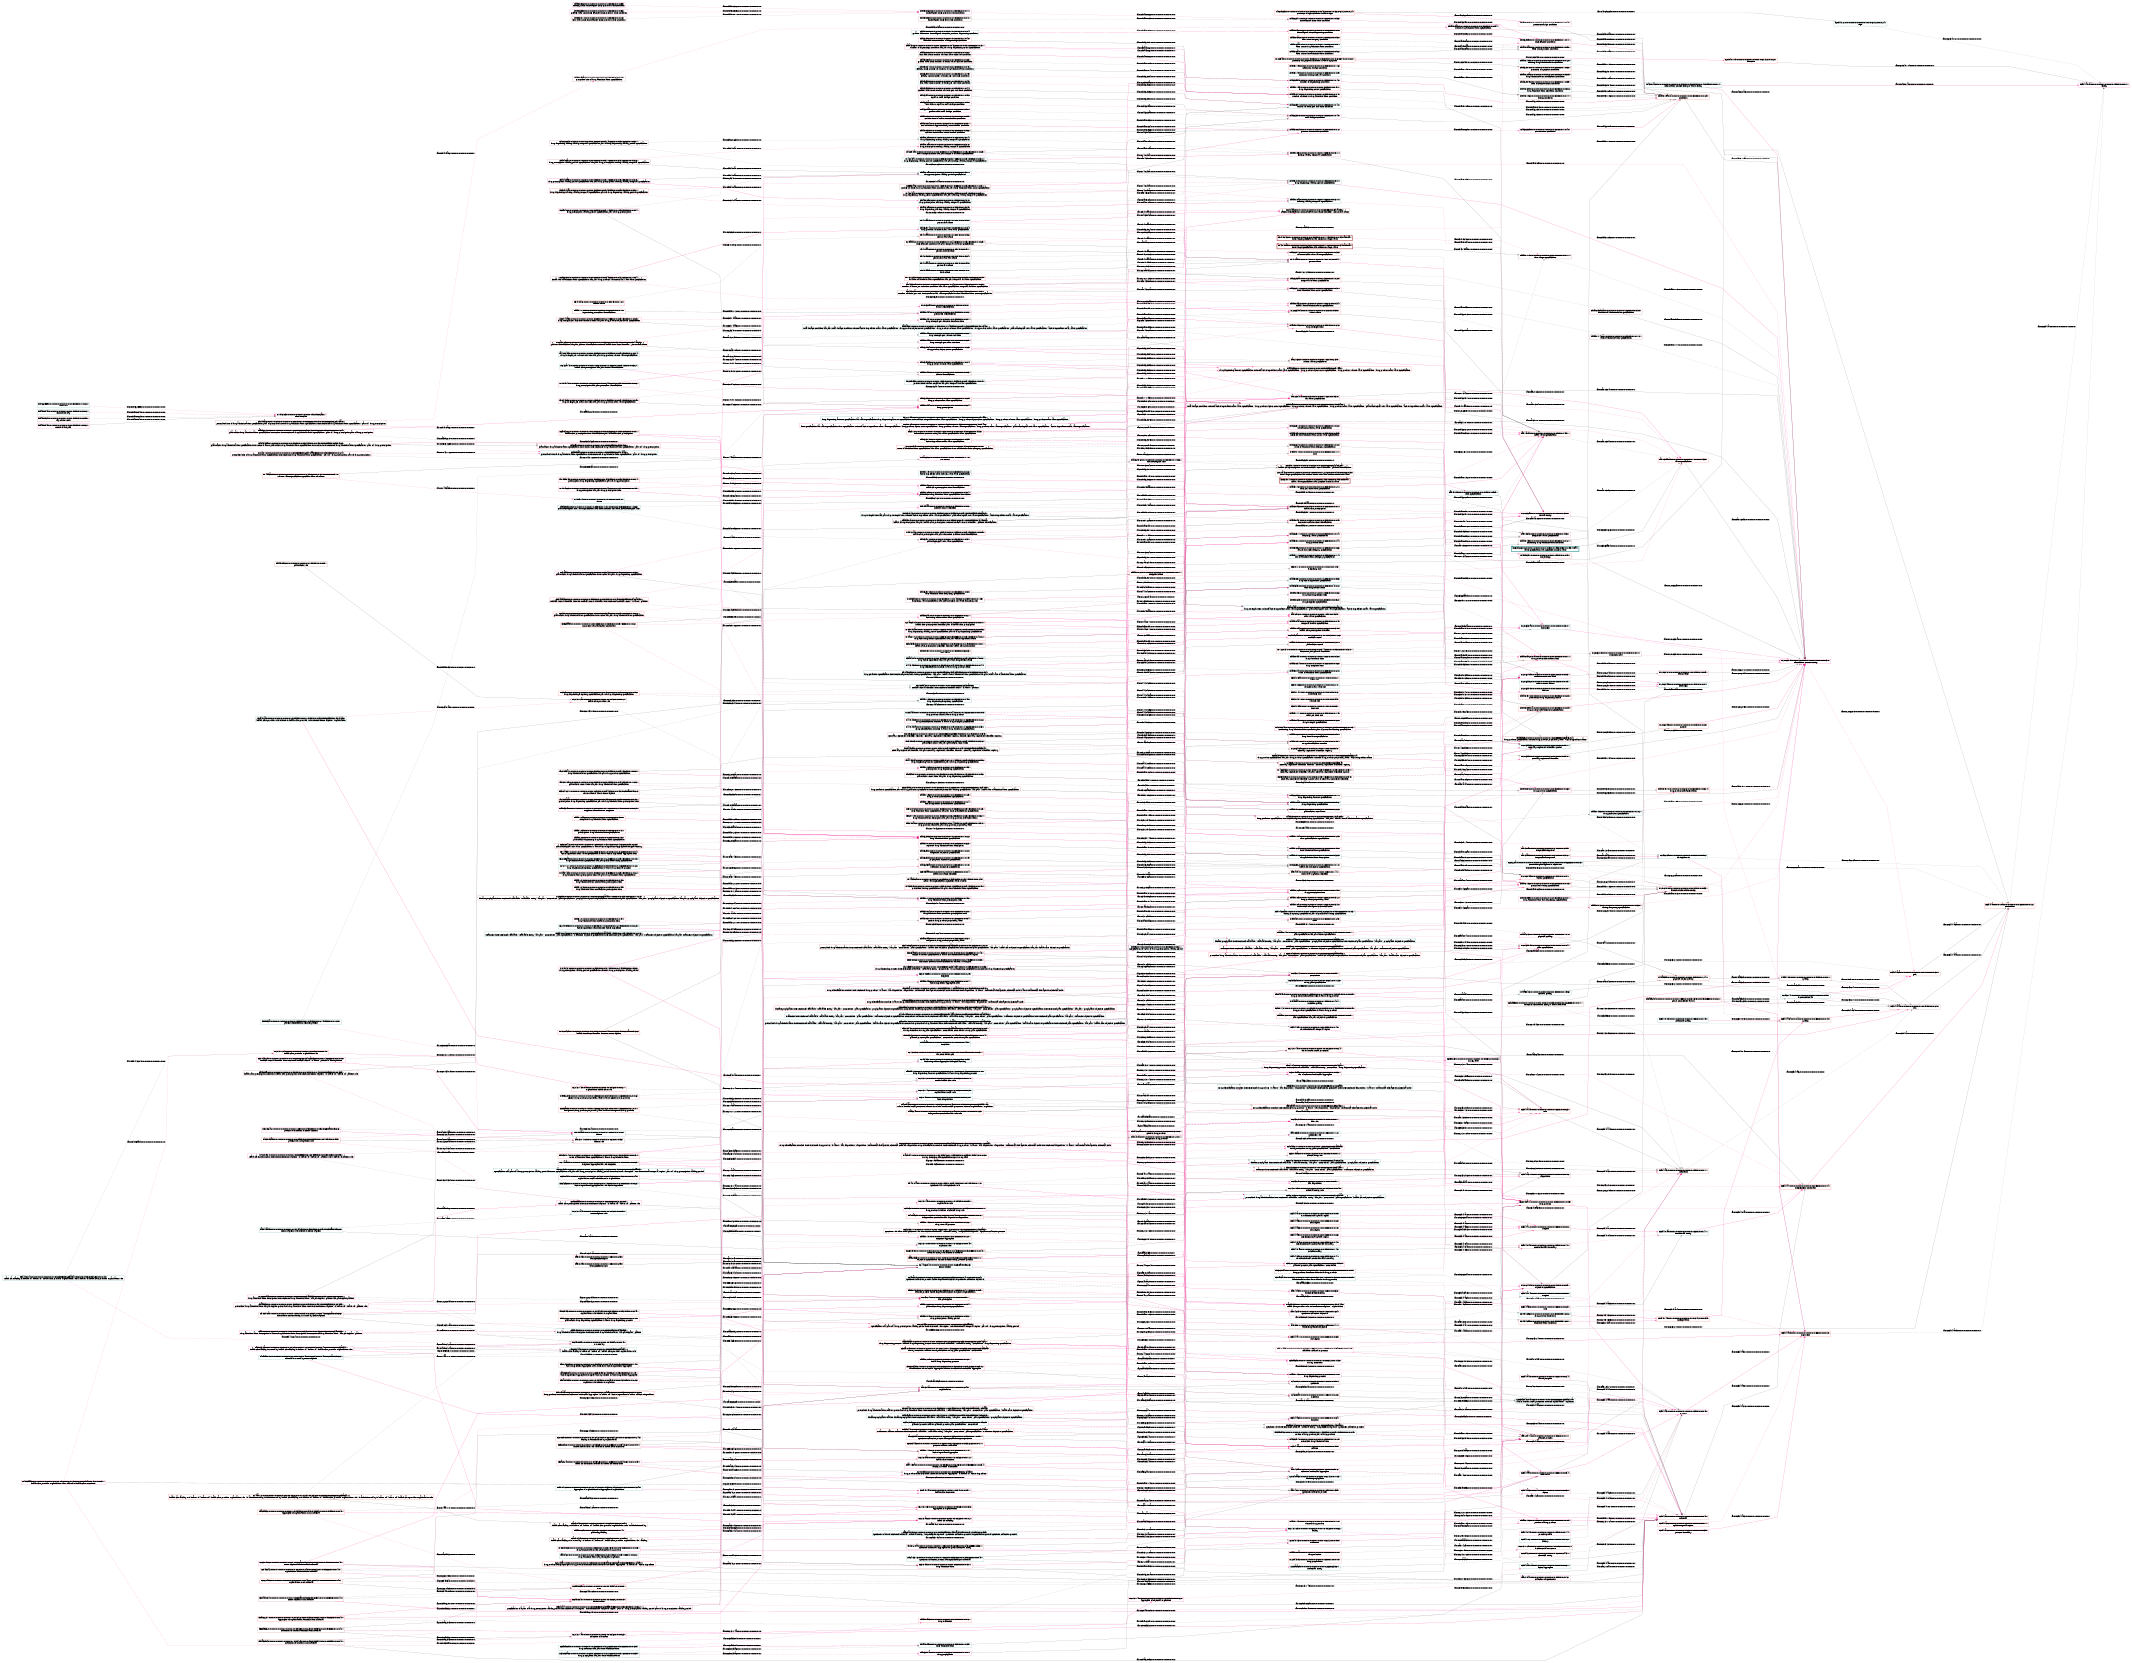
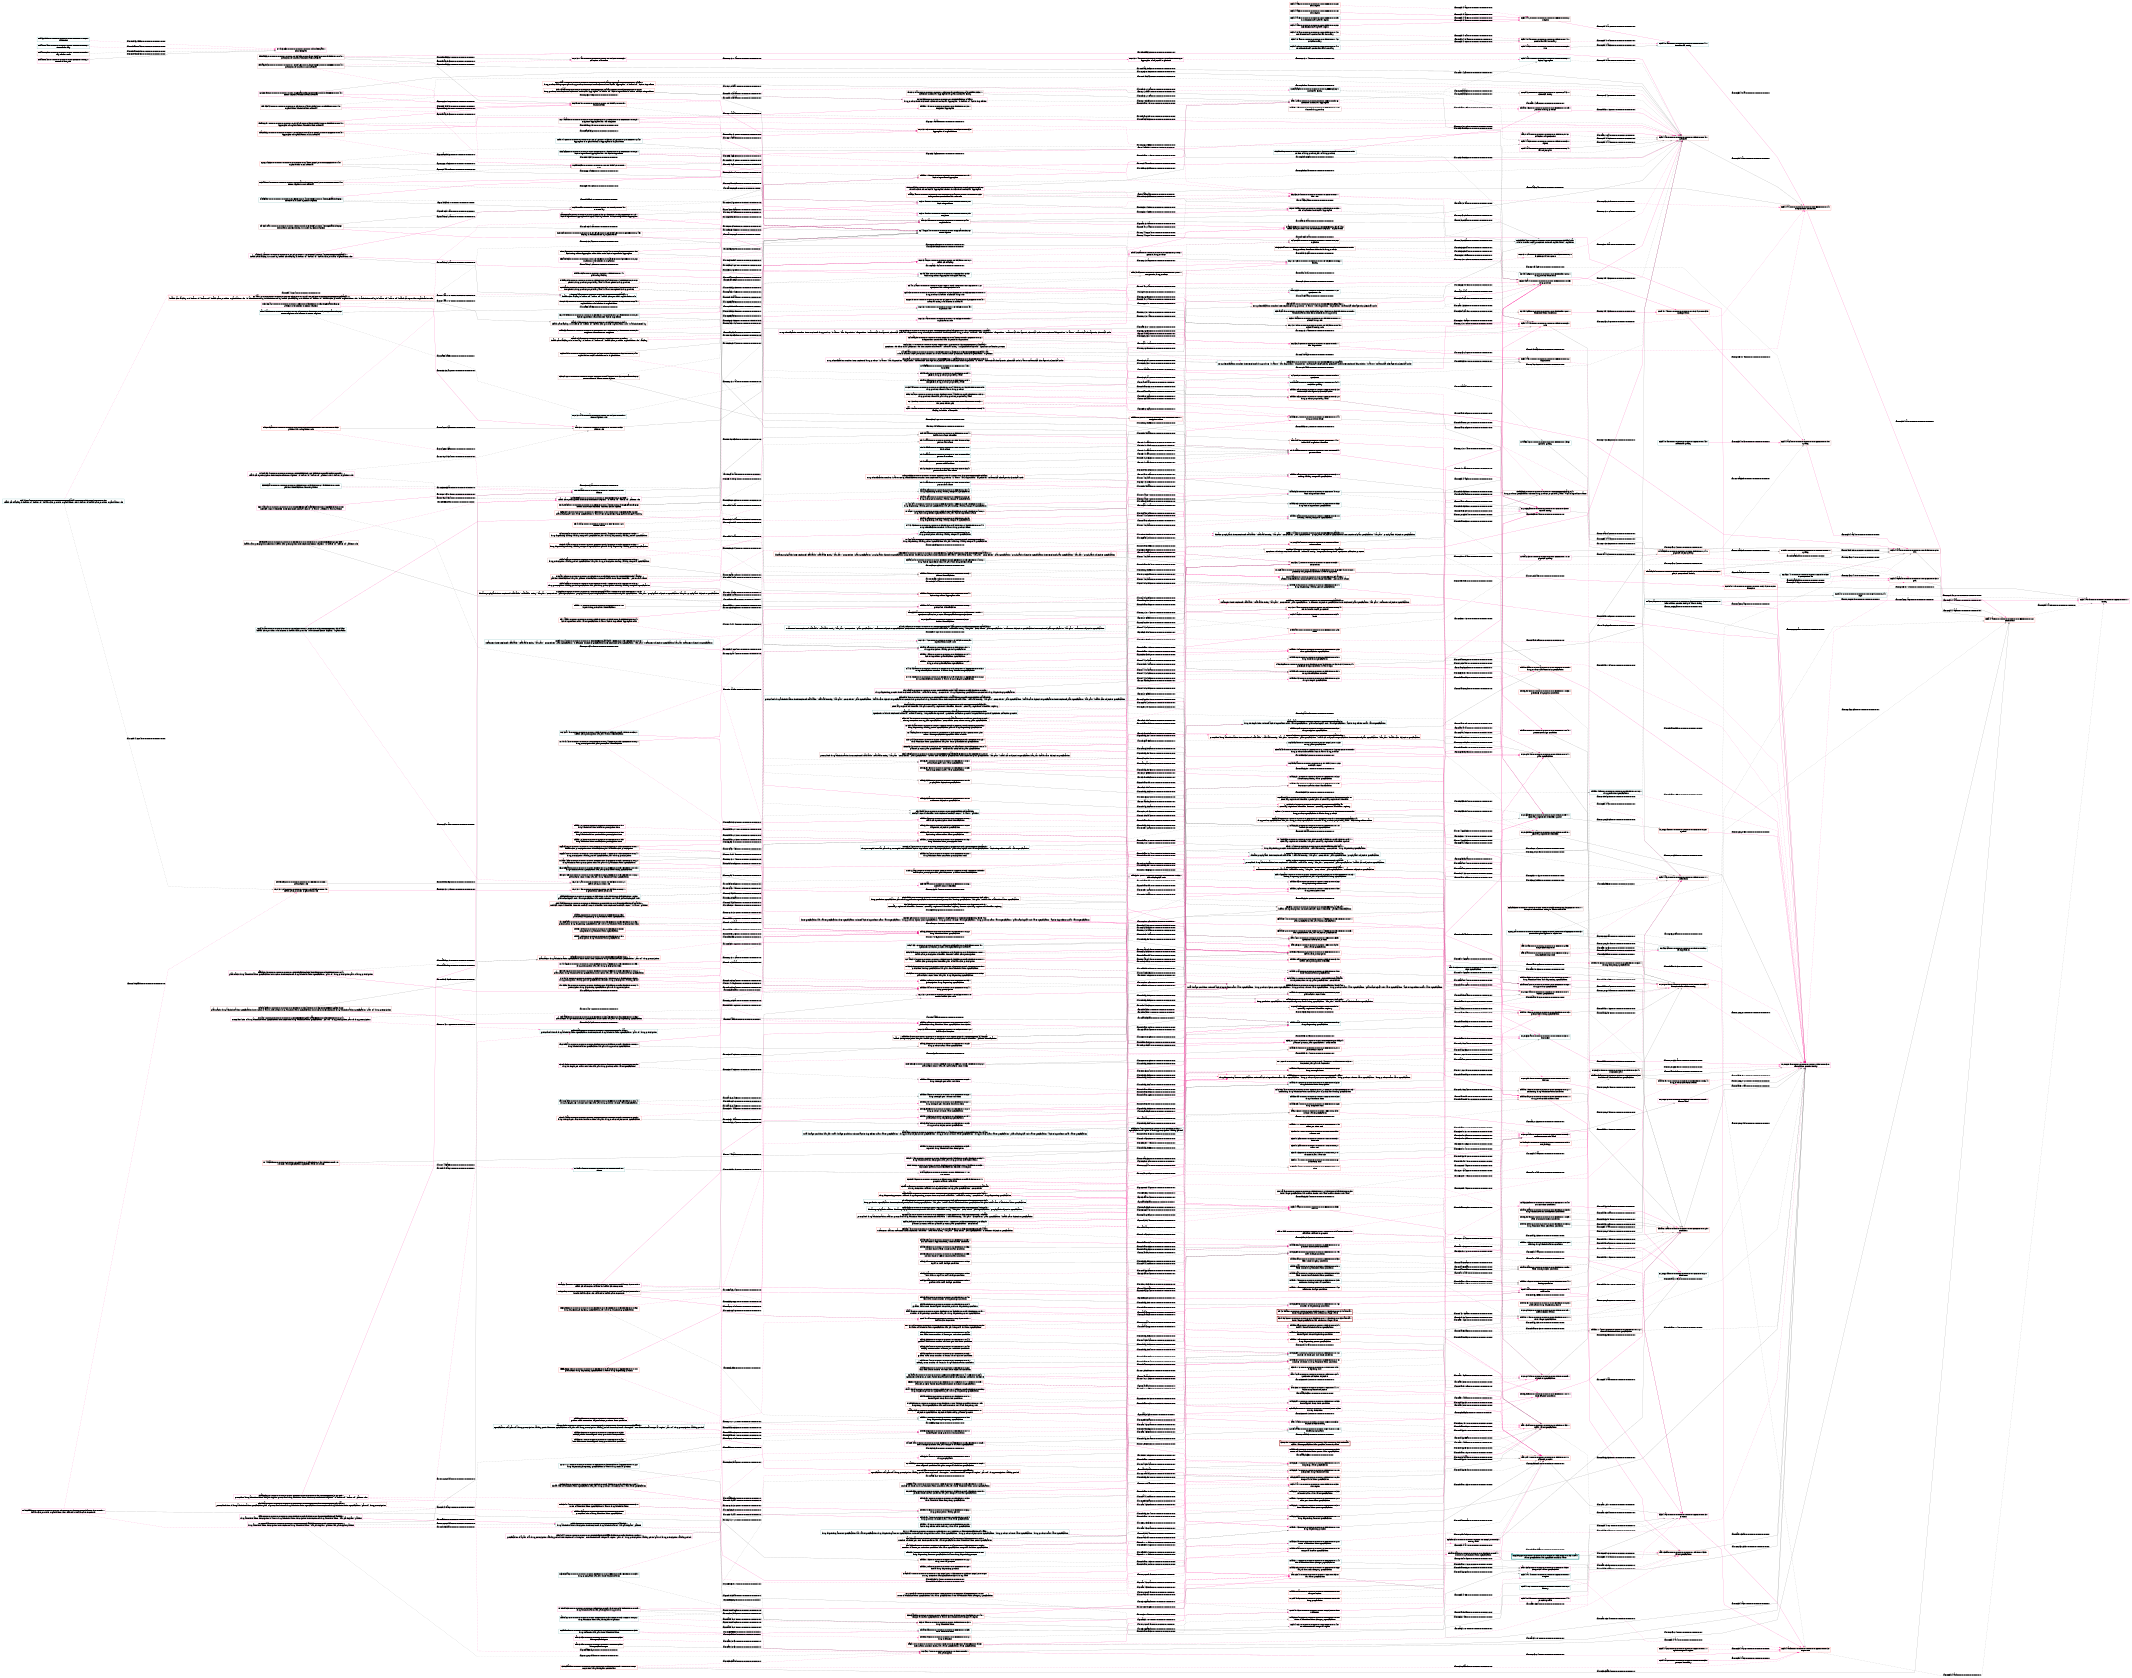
(945, 652) -> none
(1315, 1419) -> (1315, 616)
